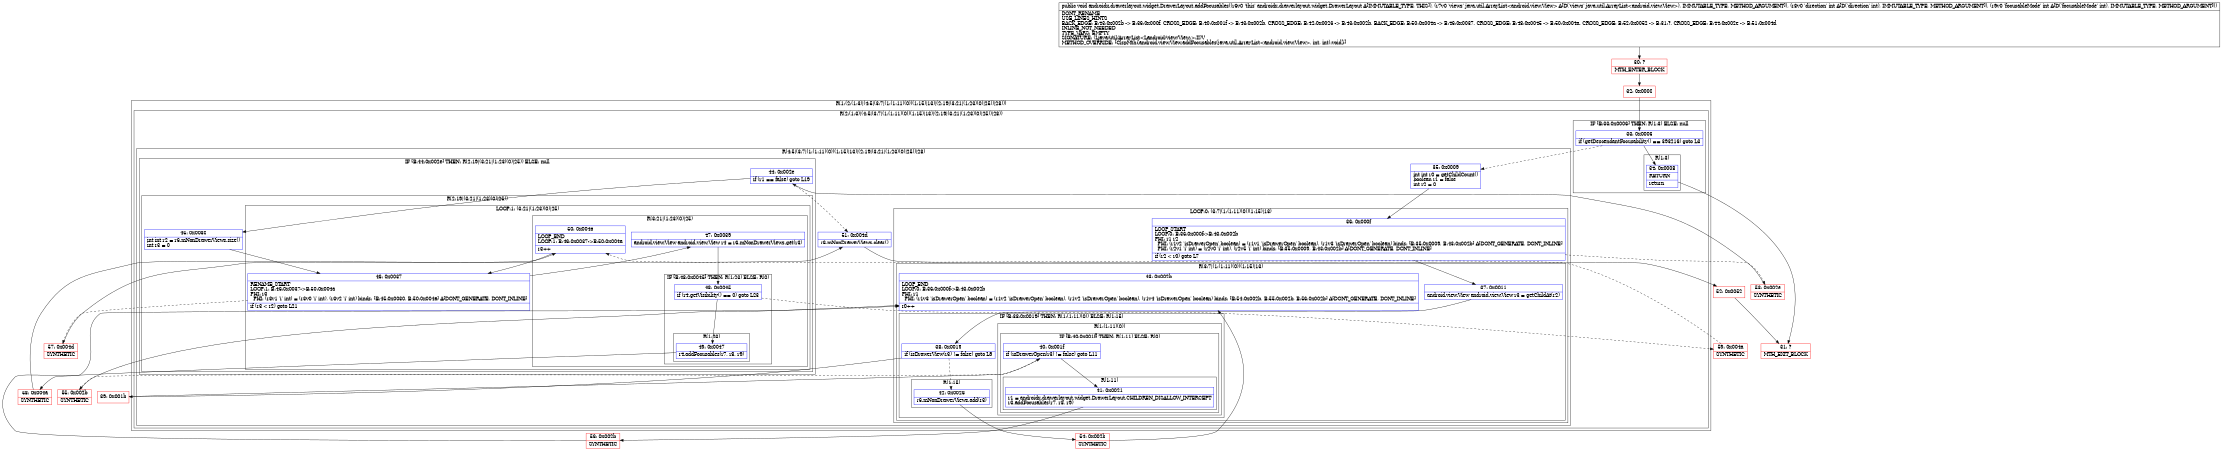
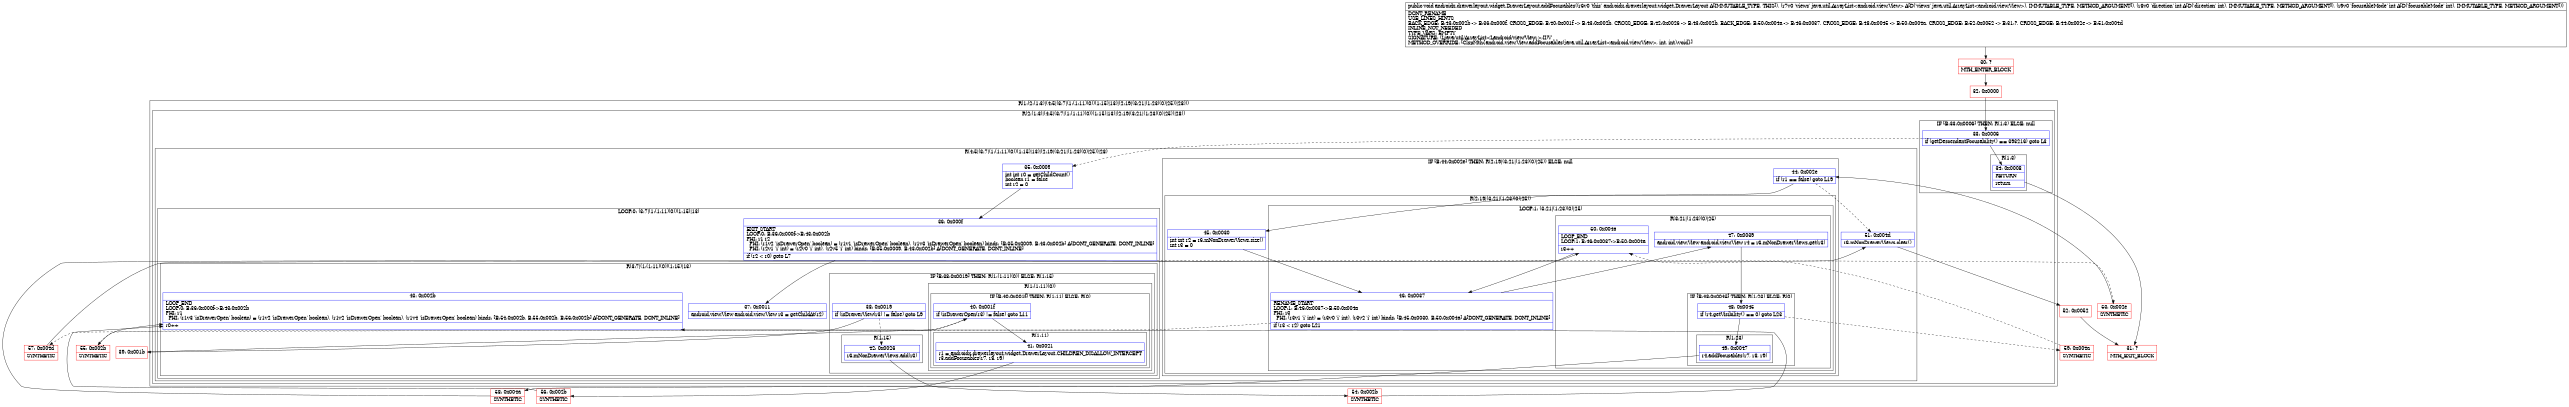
(1170, 230) -> (761, 230)
(1224, 311) -> none
